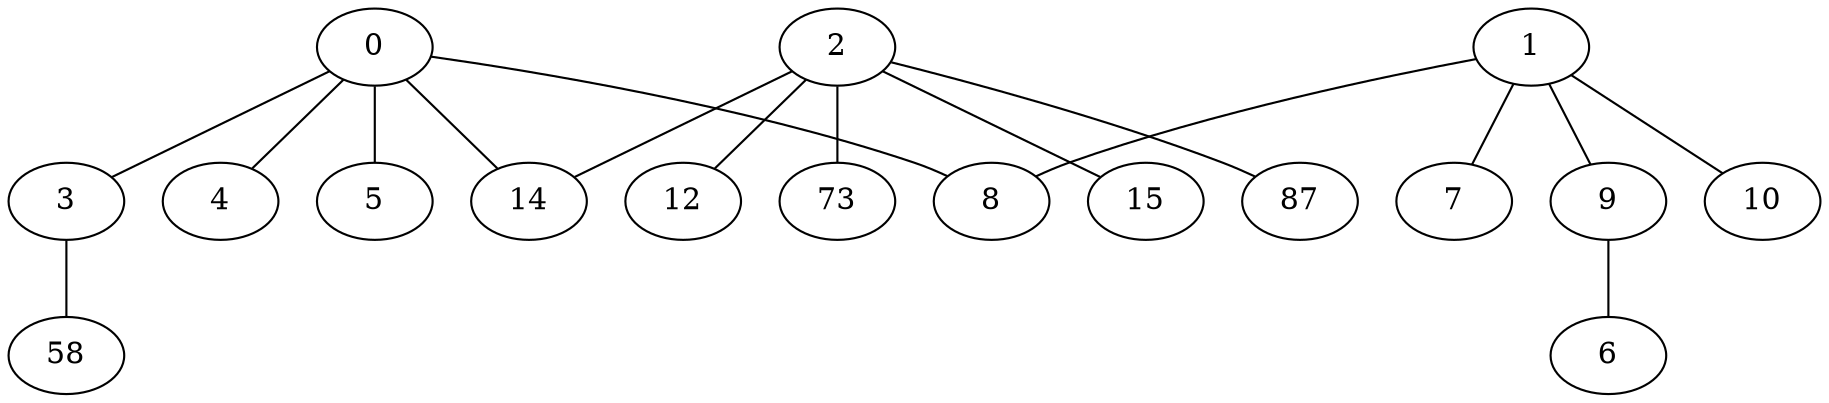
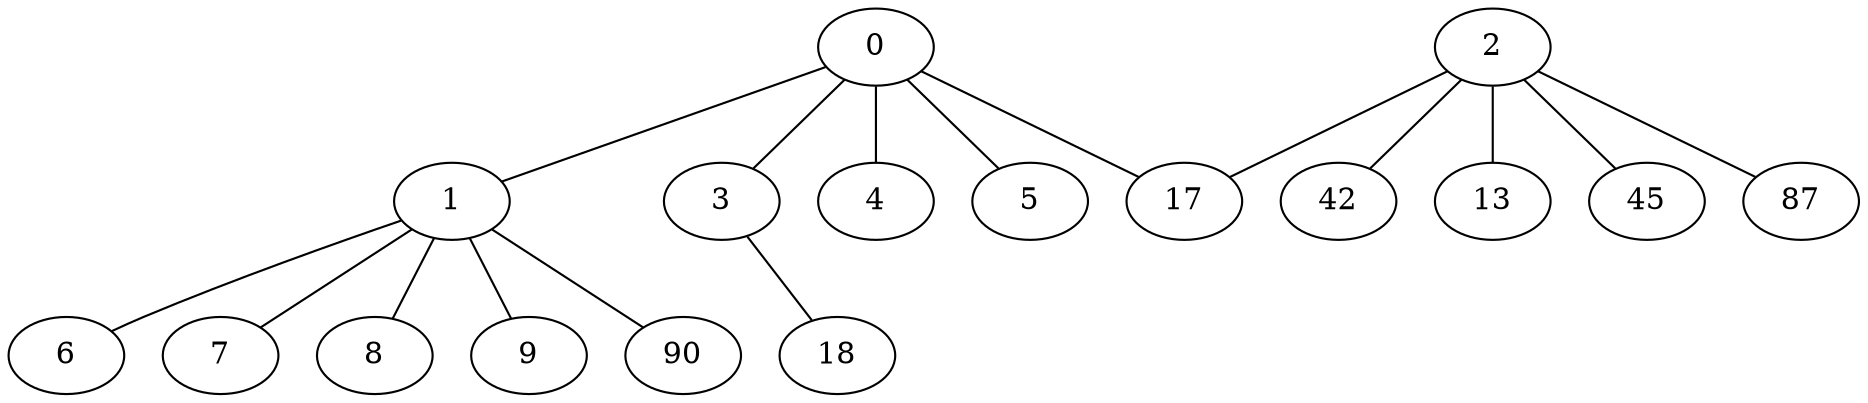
(692, 103) -> (664, 124)
(529, 201) -> (1184, 201)
(683, 201) -> (1339, 201)
(837, 201) -> (1493, 201)
(1146, 201) -> (1647, 201)
(1763, 201) -> (683, 356)
(1608, 279) -> (255, 273)
(66, 356) -> (837, 356)
